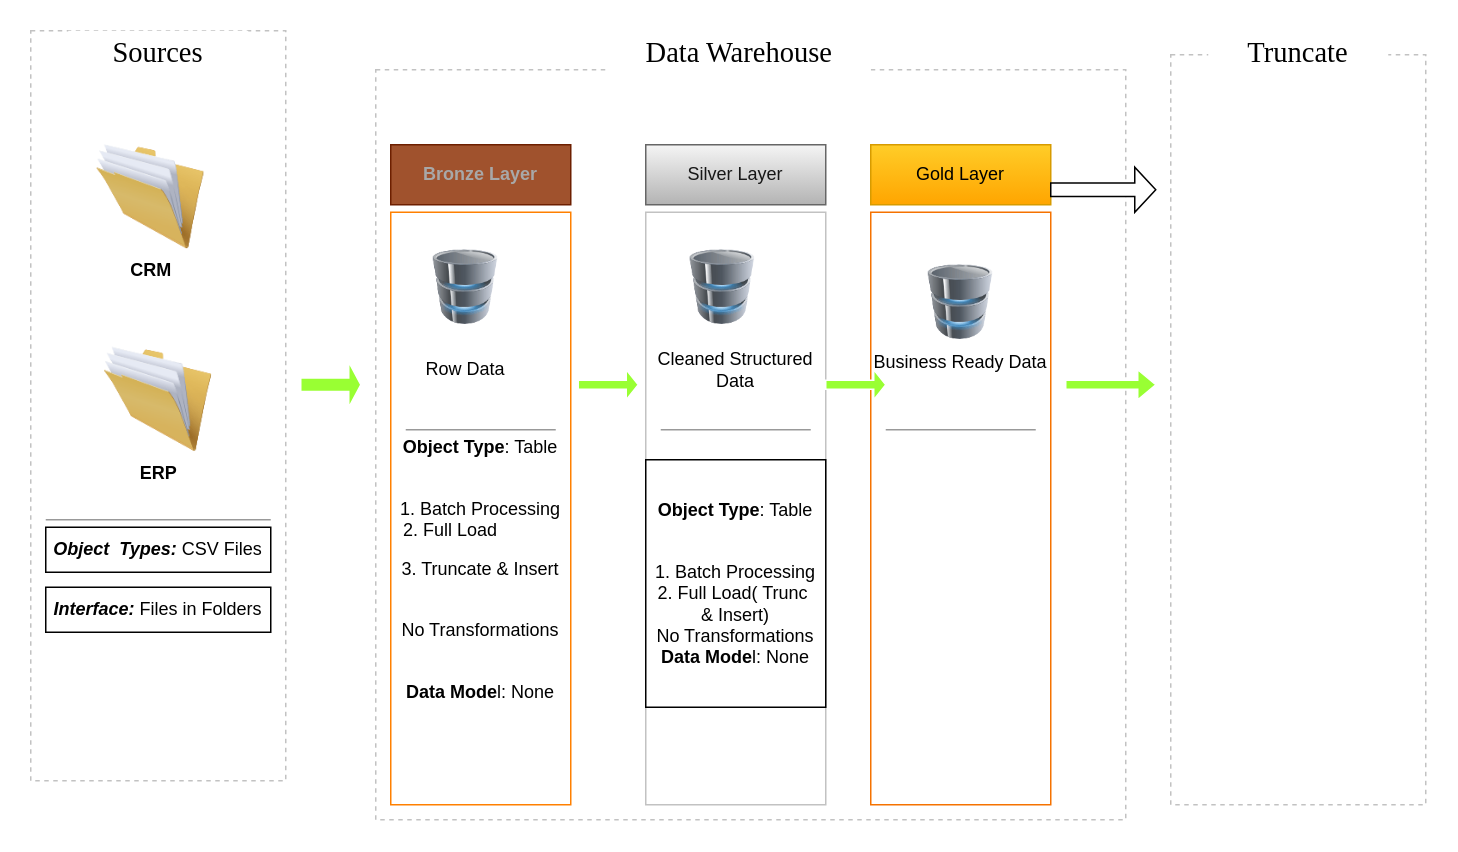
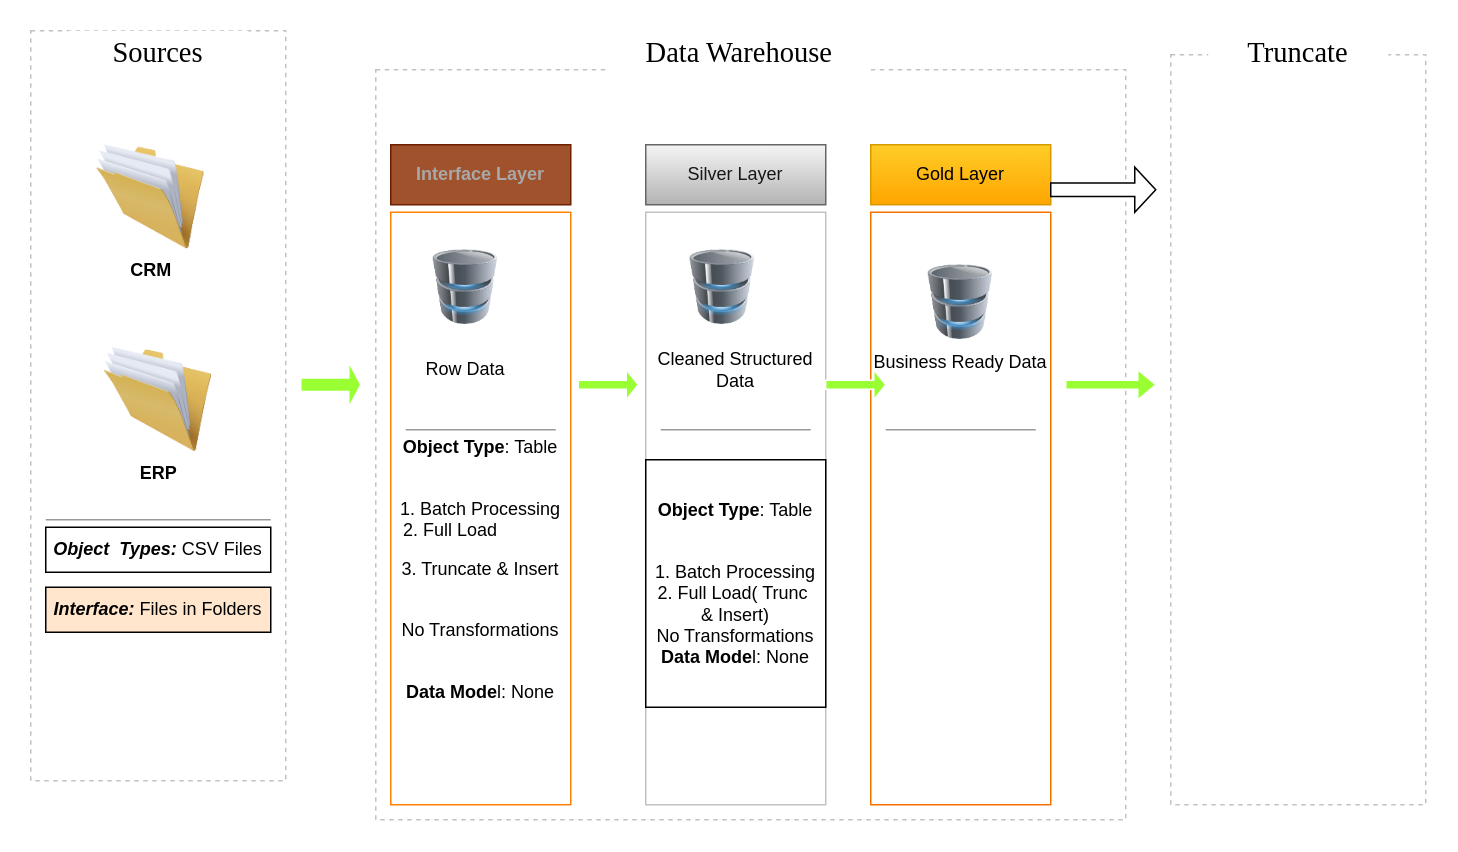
(481, 175) -> (481, 175)
(158, 610) -> (158, 610)
